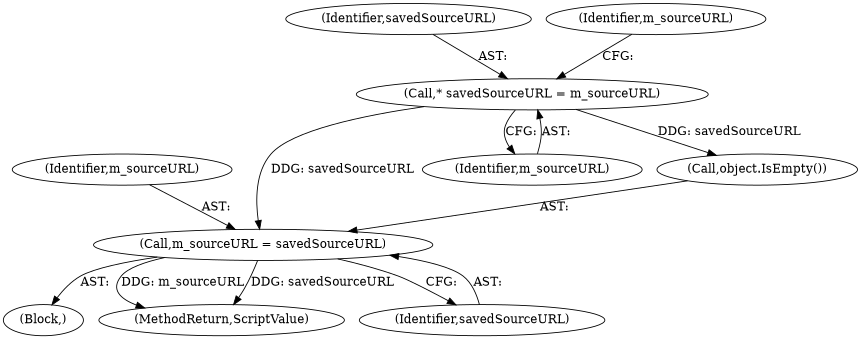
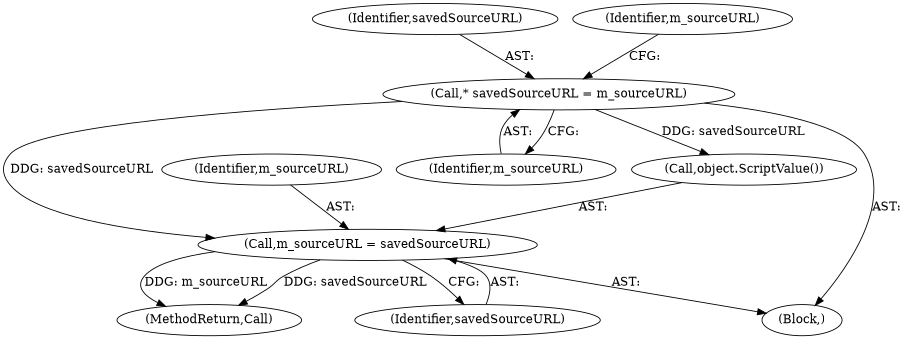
none -> (861, 150)
(757, 170) -> (744, 170)
(222, 320) -> (209, 320)
